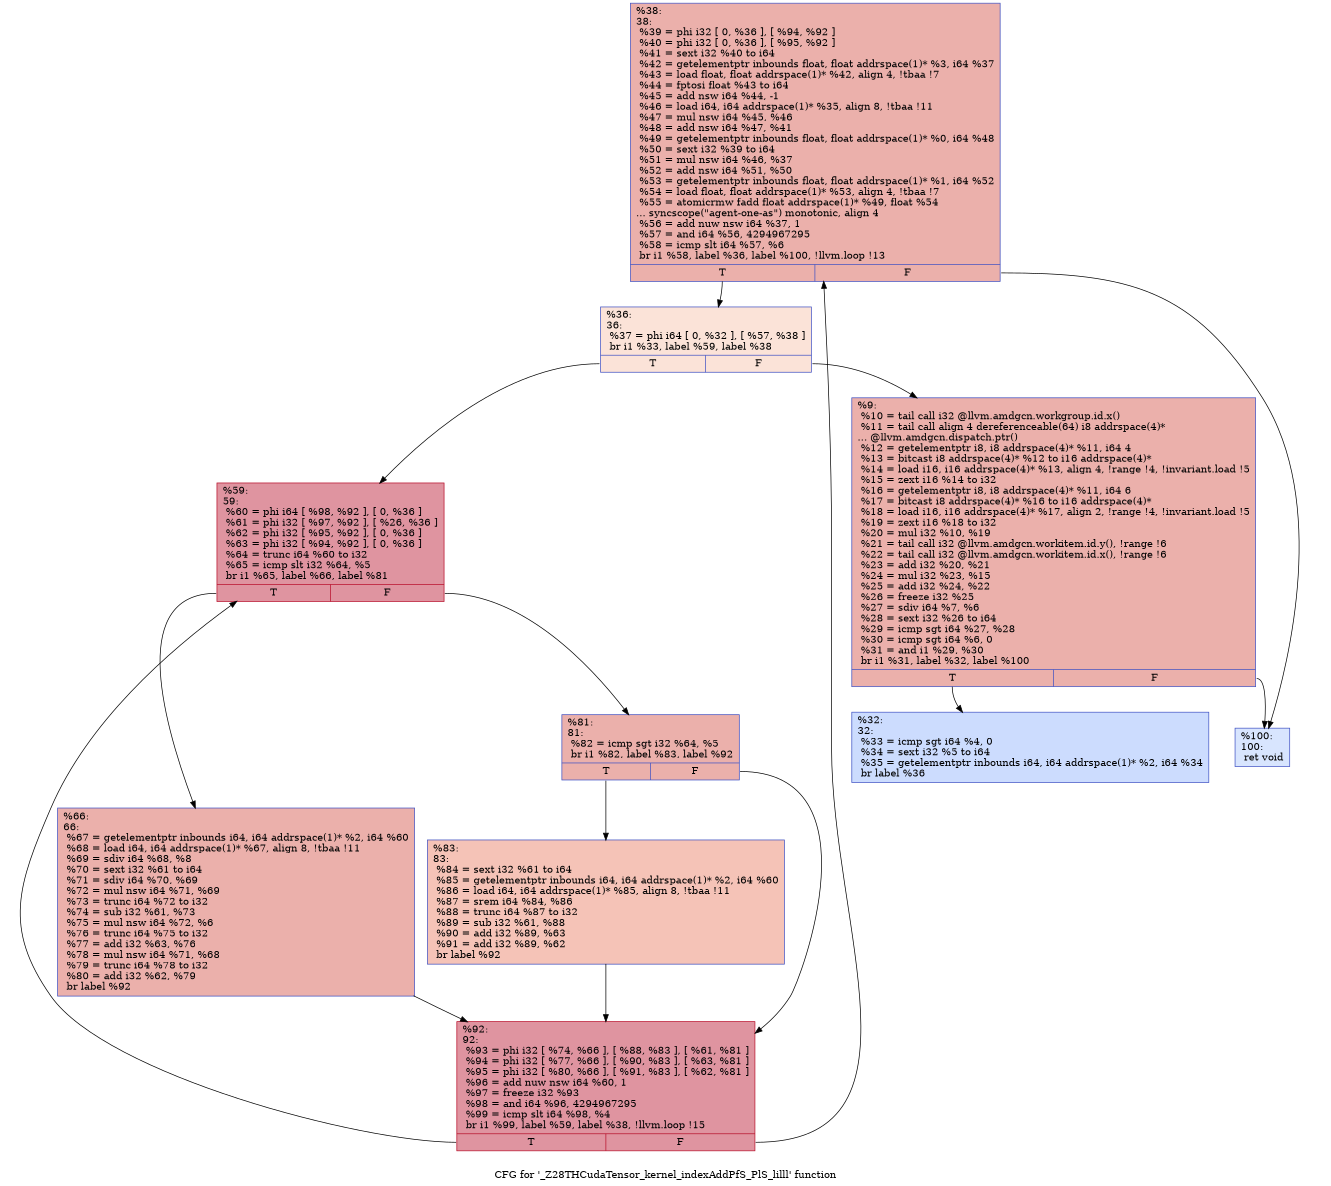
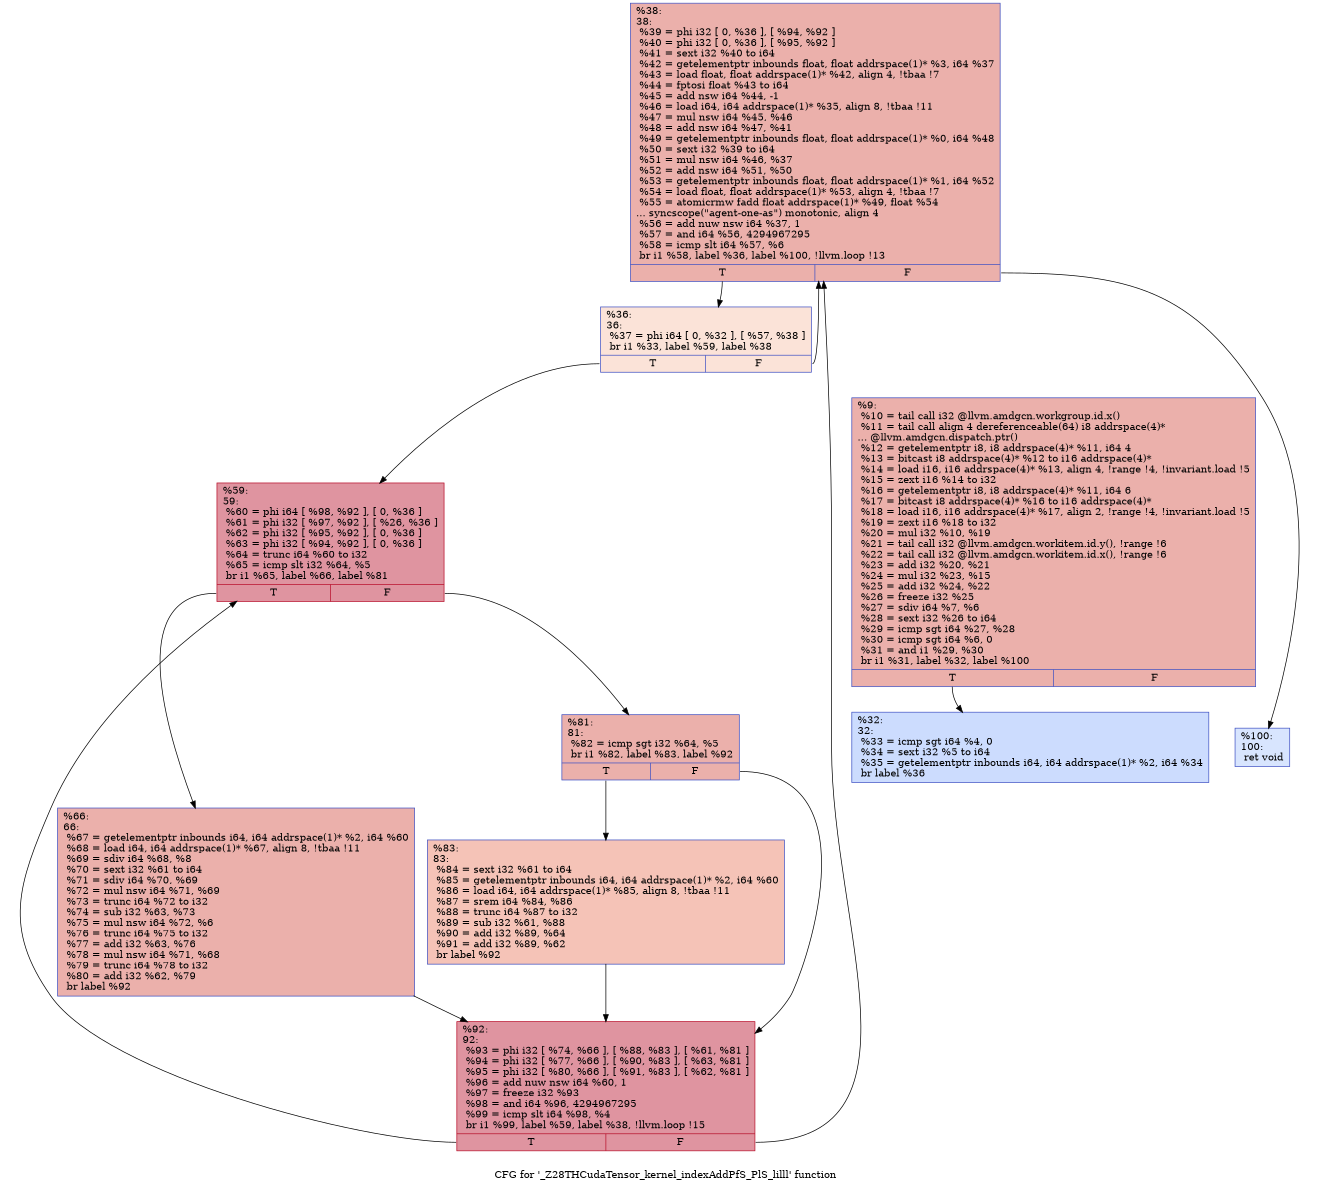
(864, 372) -> (818, 327)
(1265, 698) -> none
(130, 912) -> (130, 912)
(499, 934) -> (499, 934)
